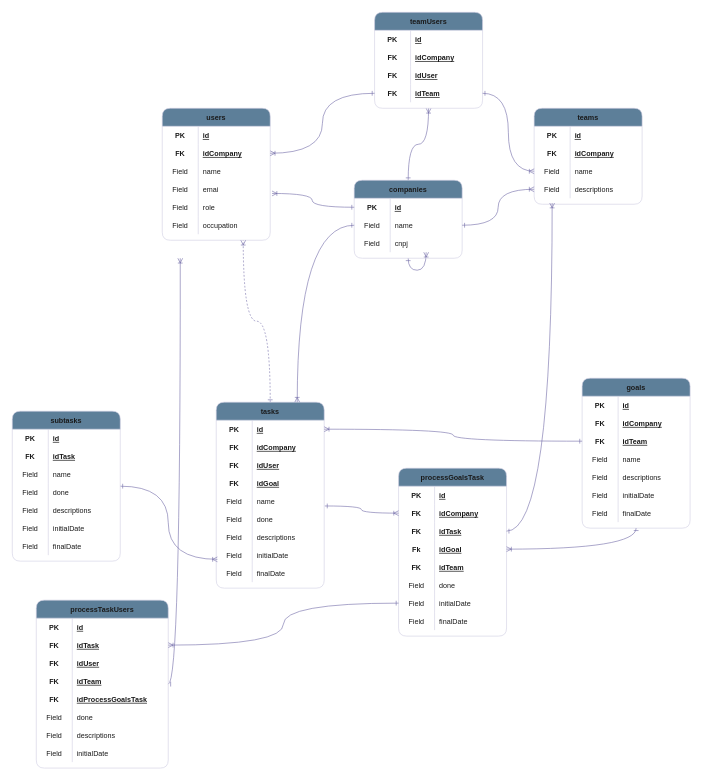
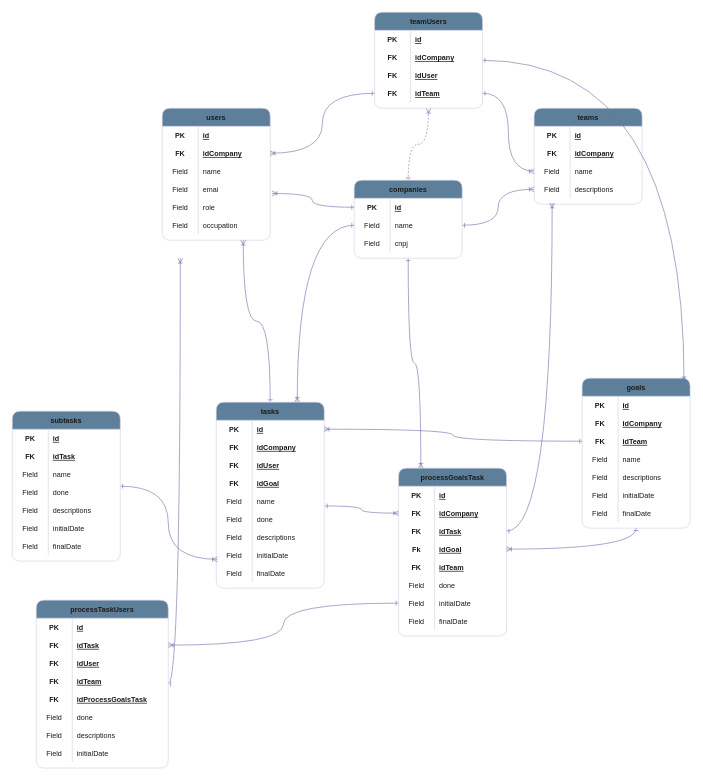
(420, 144) -> (420, 144)
none -> (672, 248)
(422, 269) -> (413, 362)
(256, 321) -> (256, 321)
